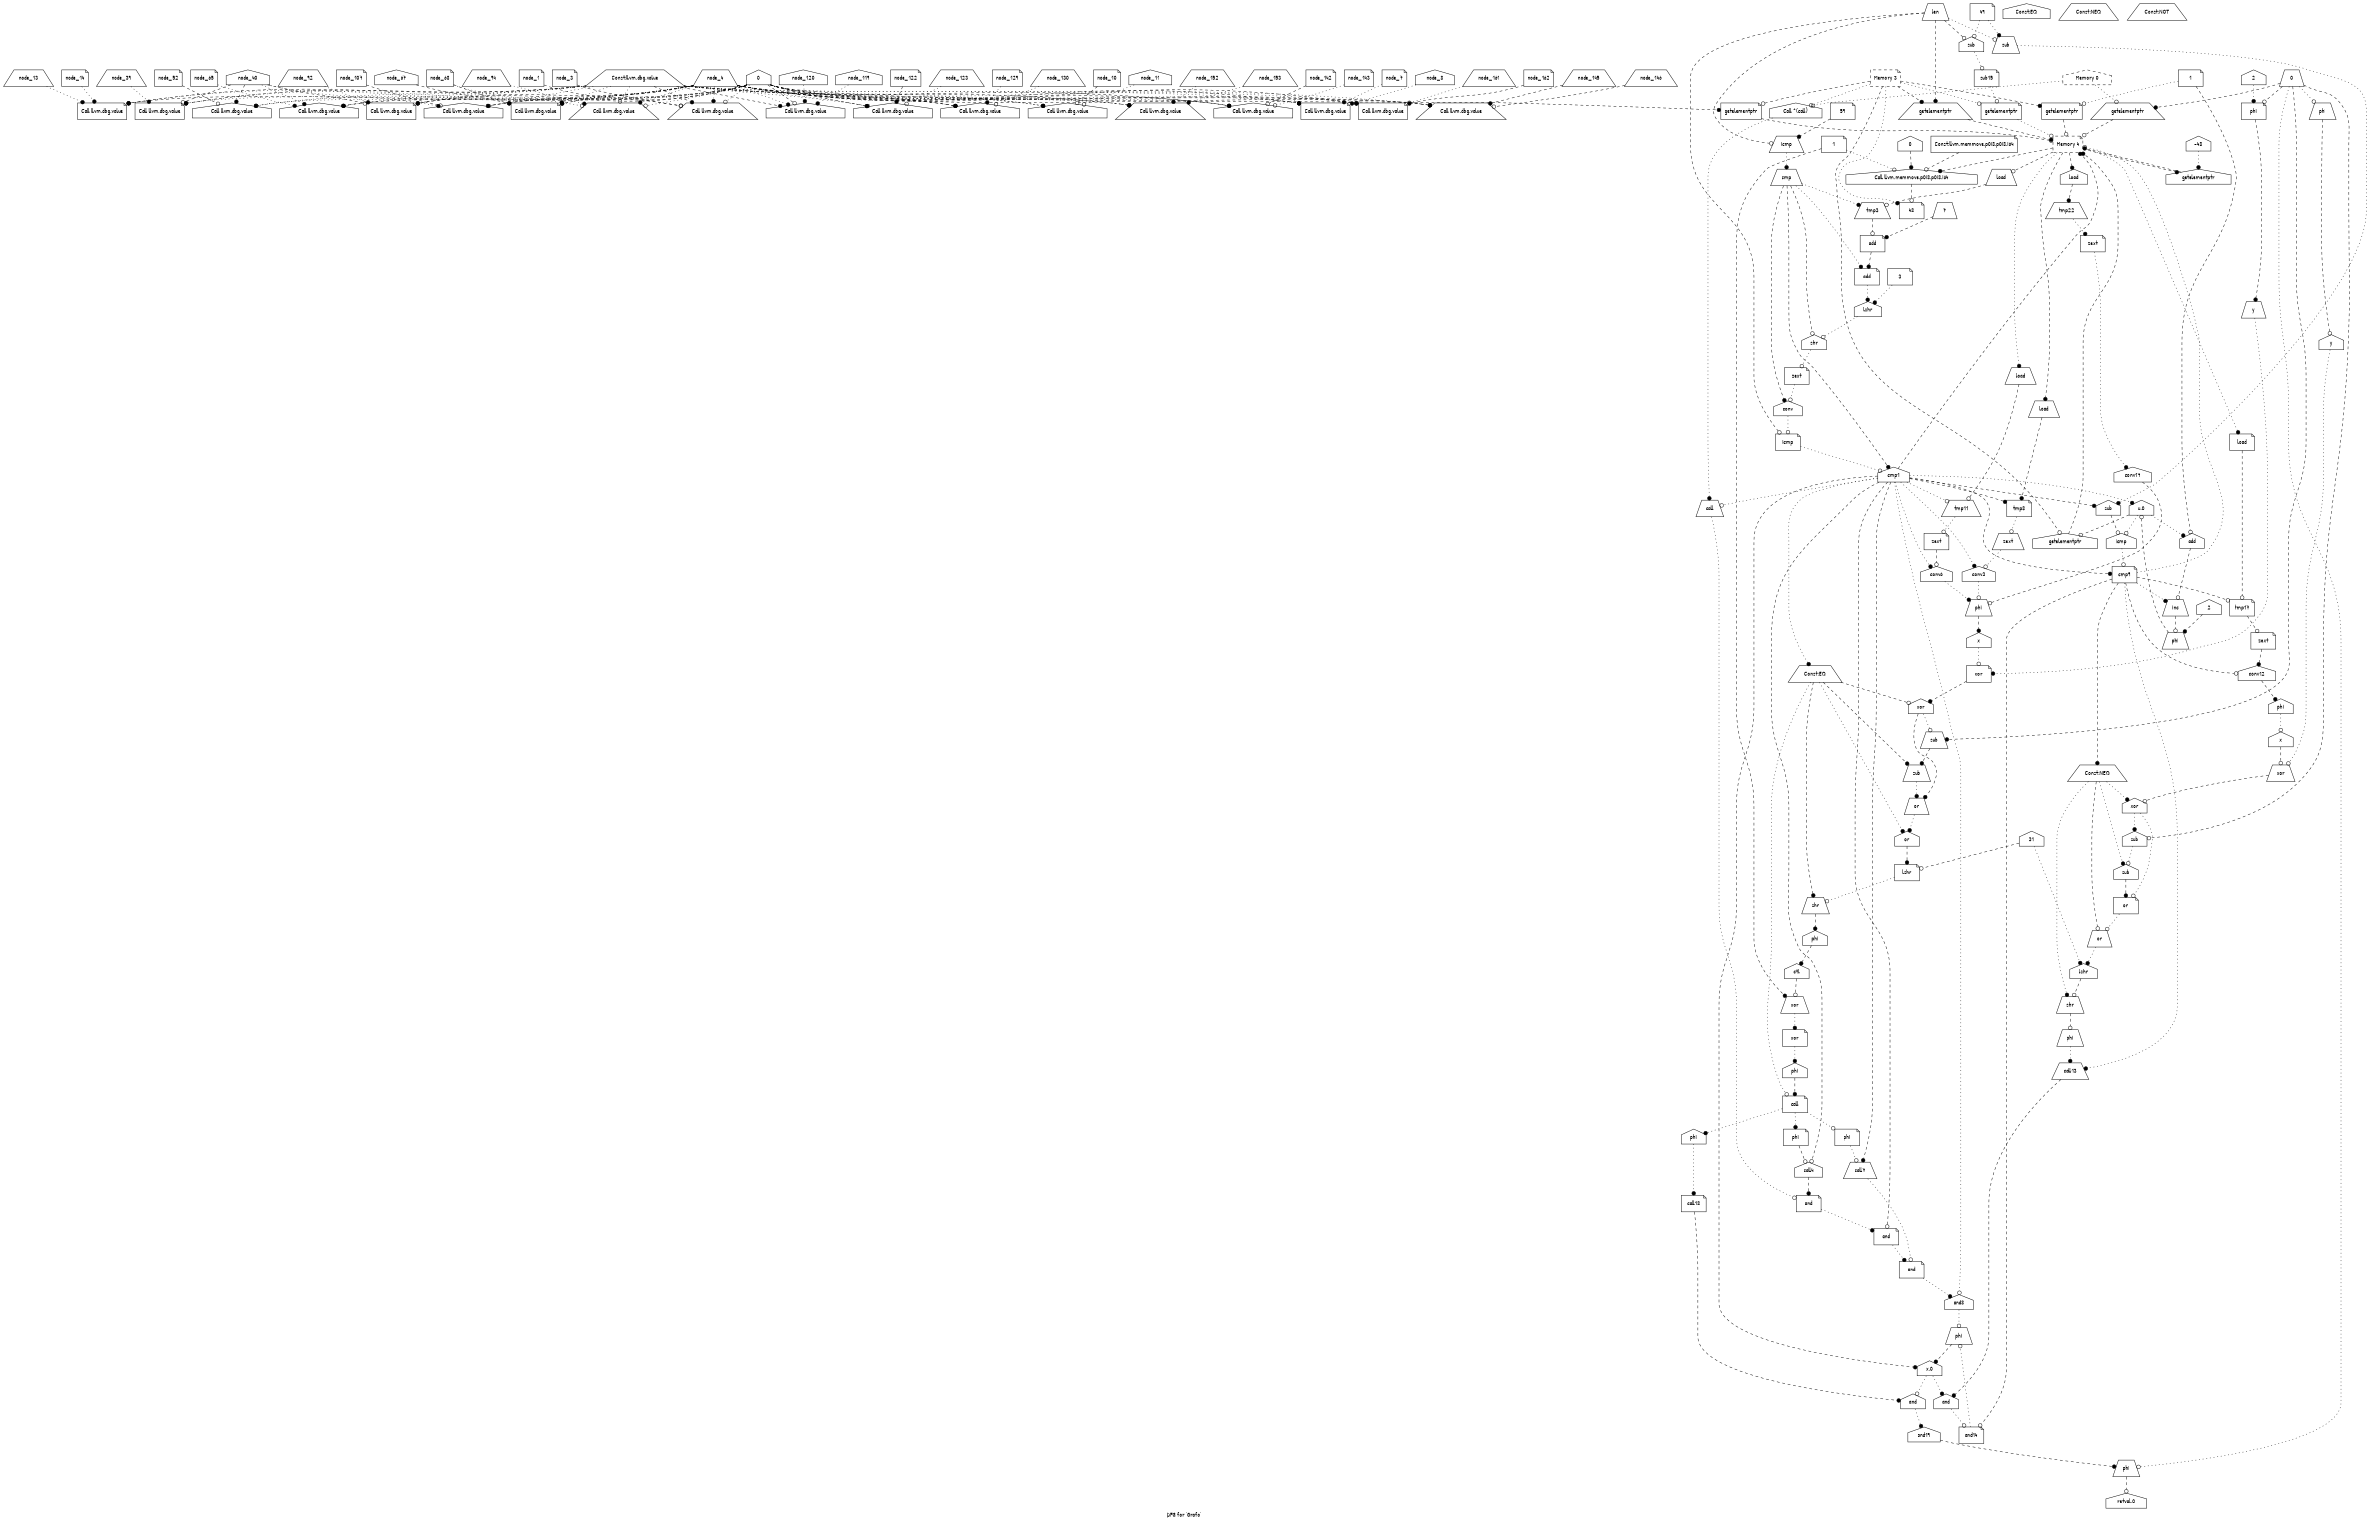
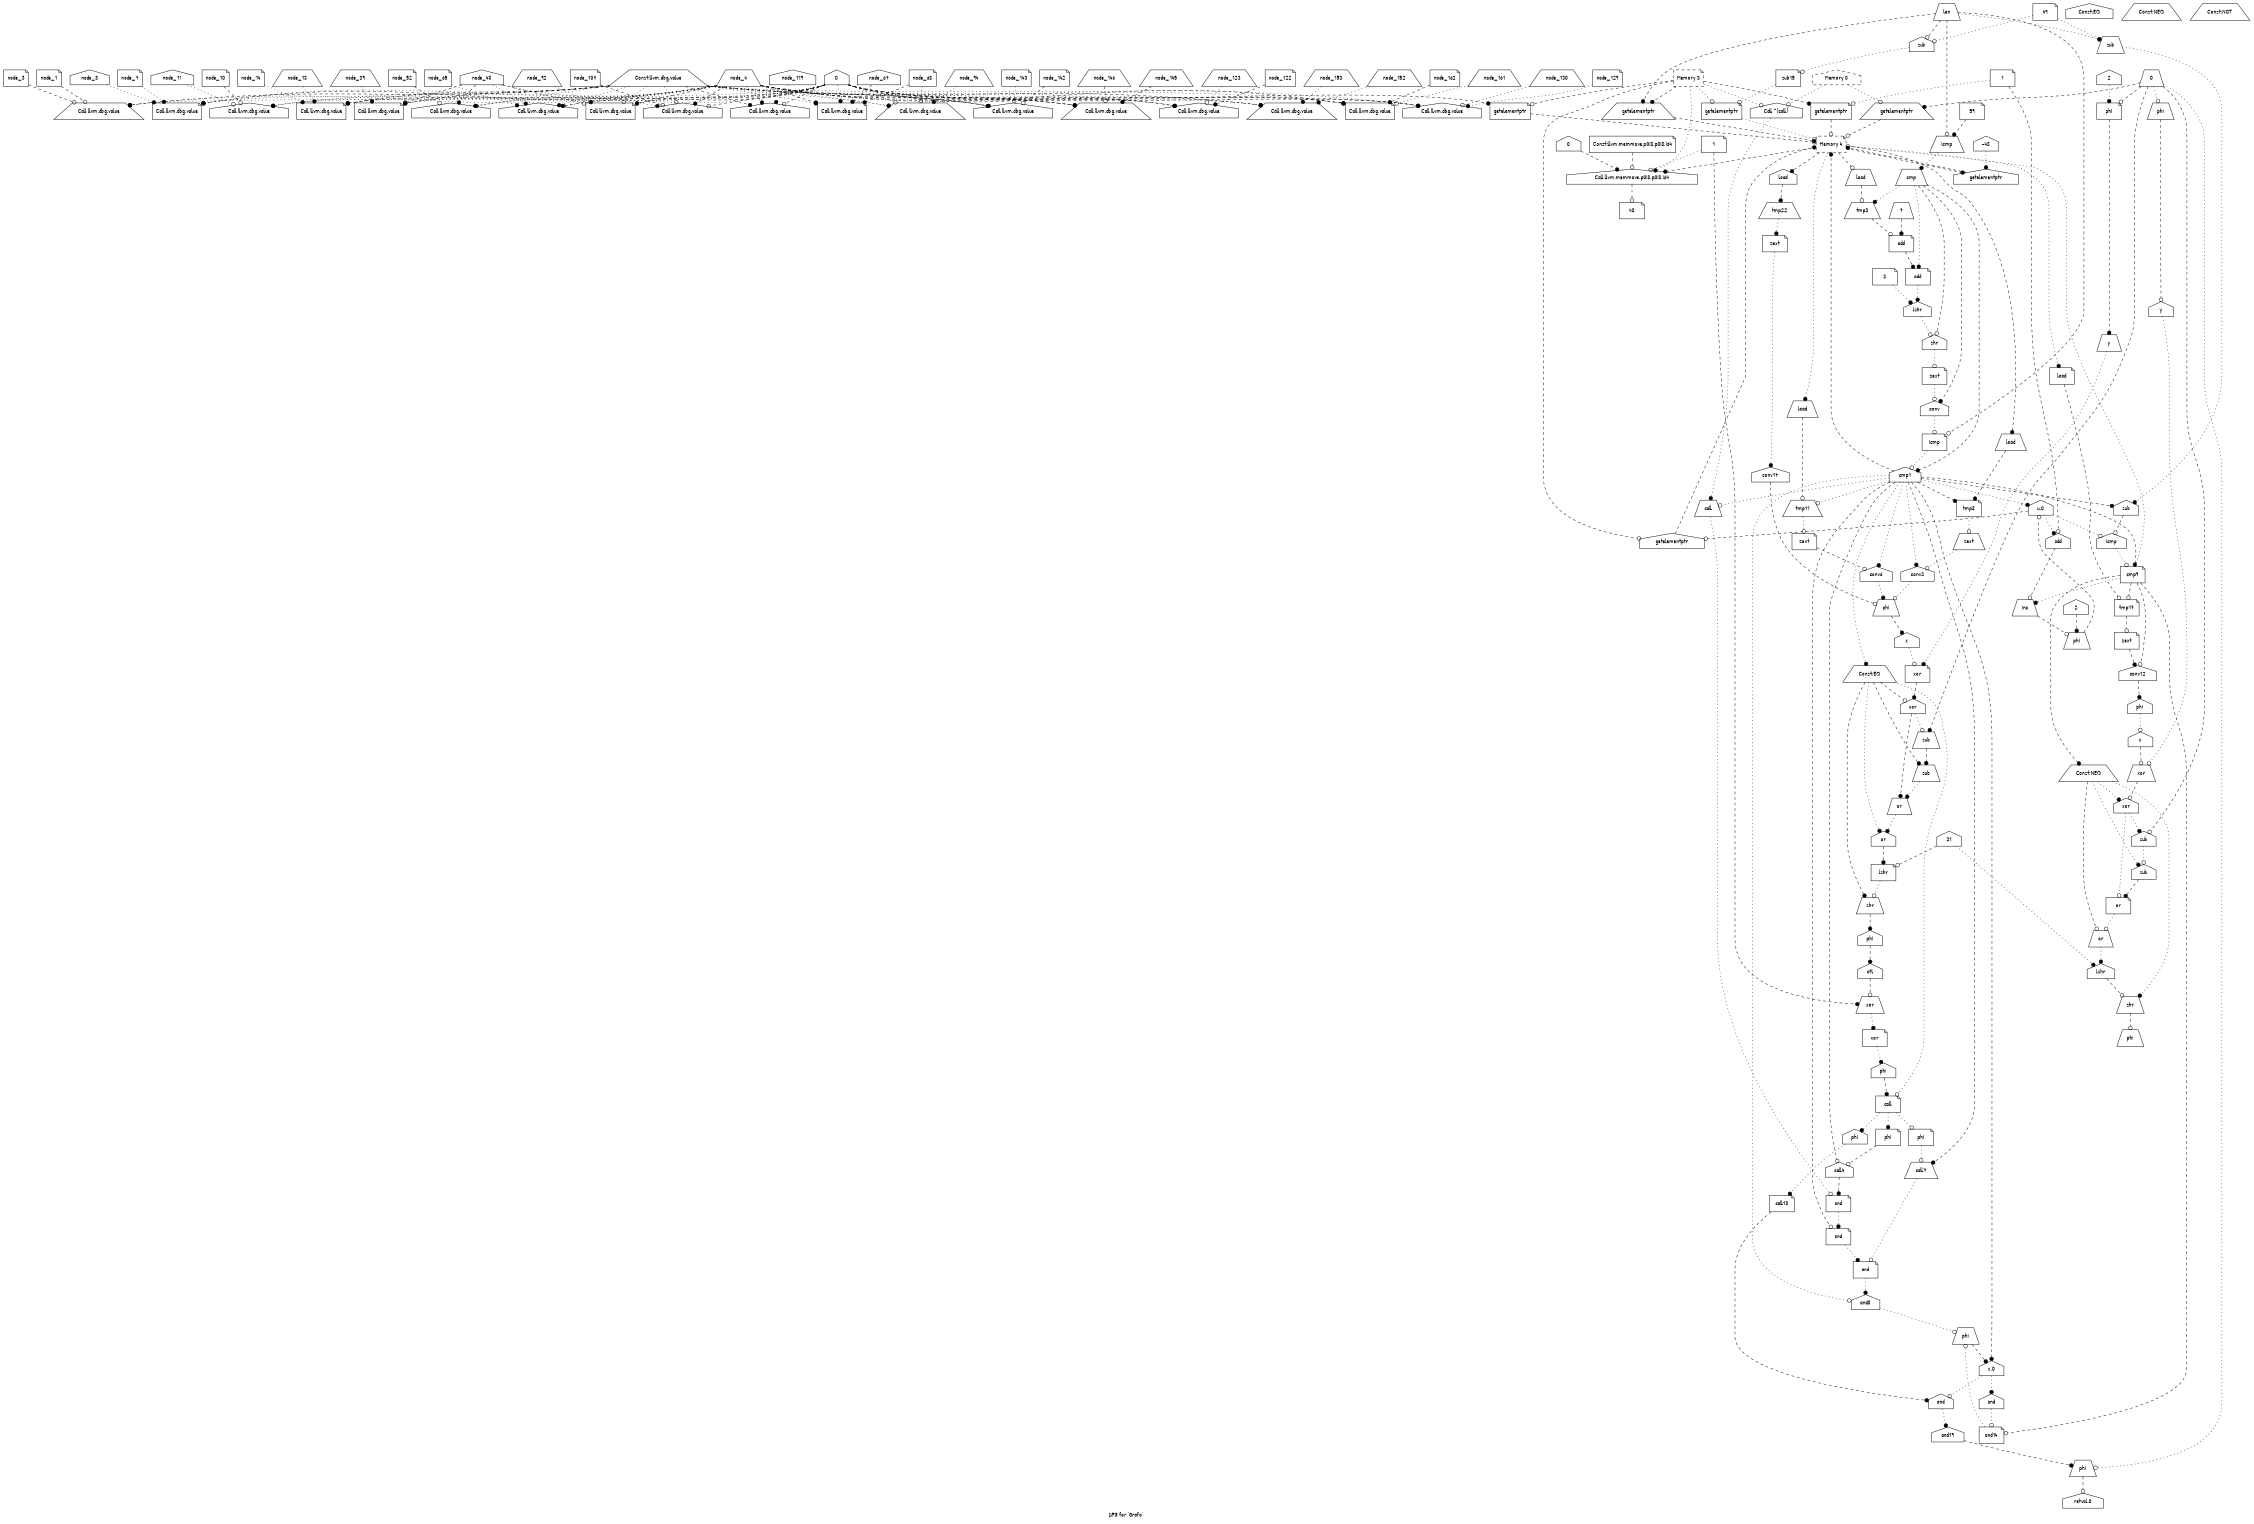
(803, 78) -> none
(1852, 161) -> (1688, 135)
(2070, 1071) -> none
